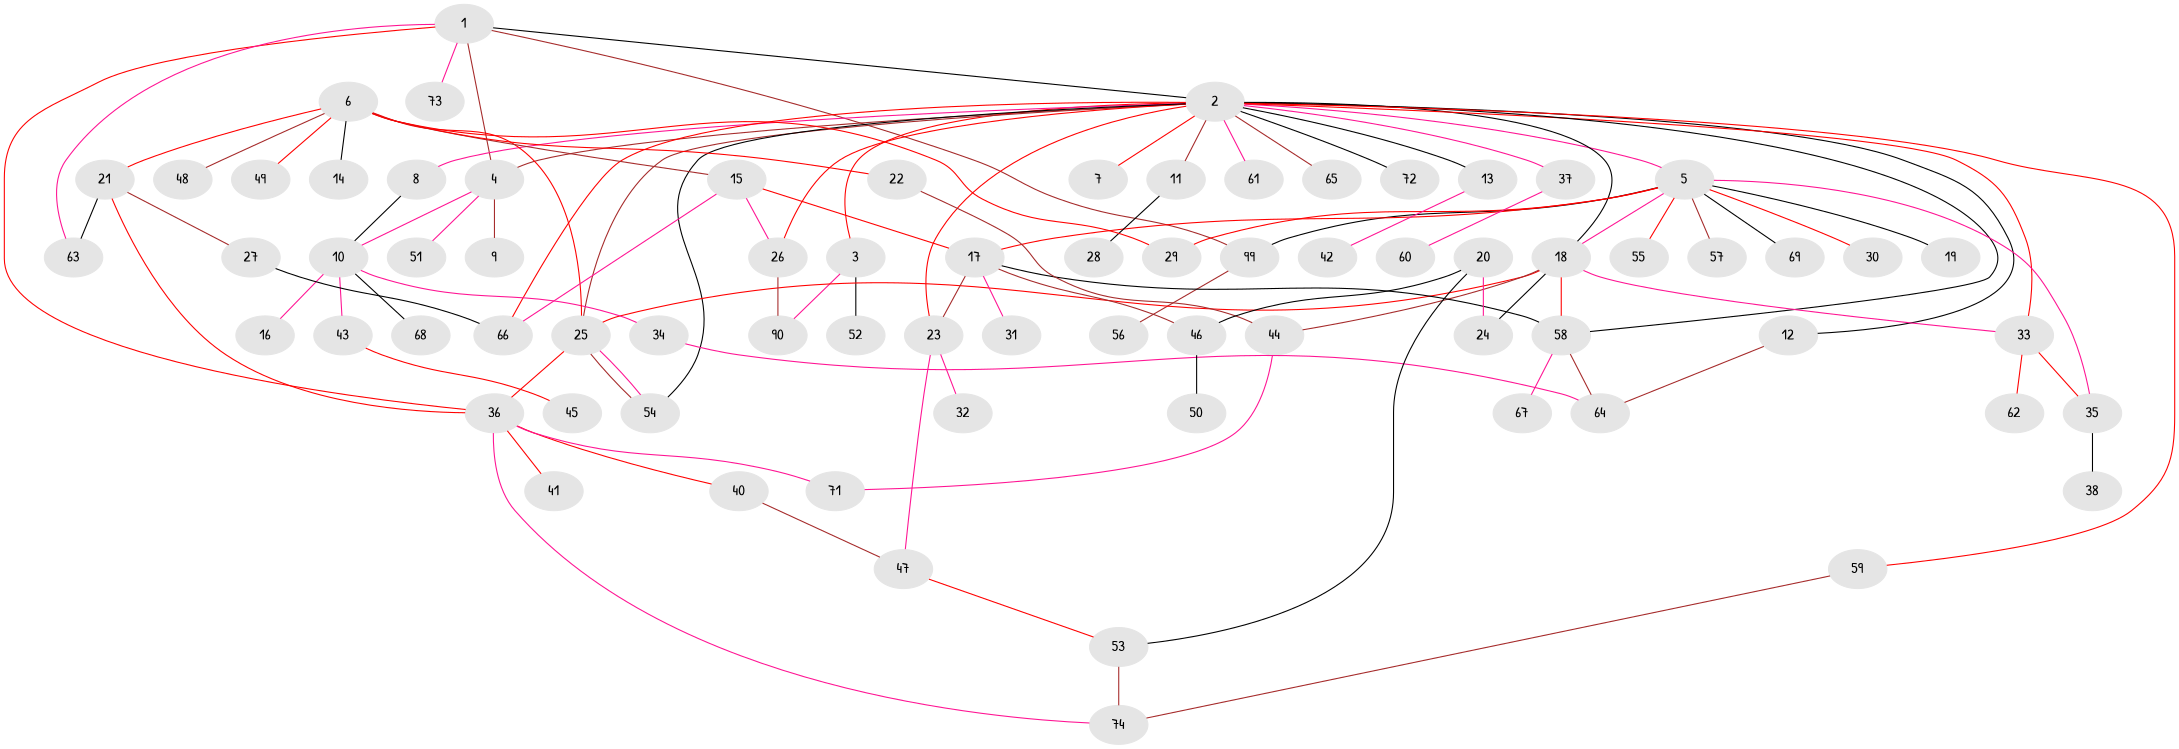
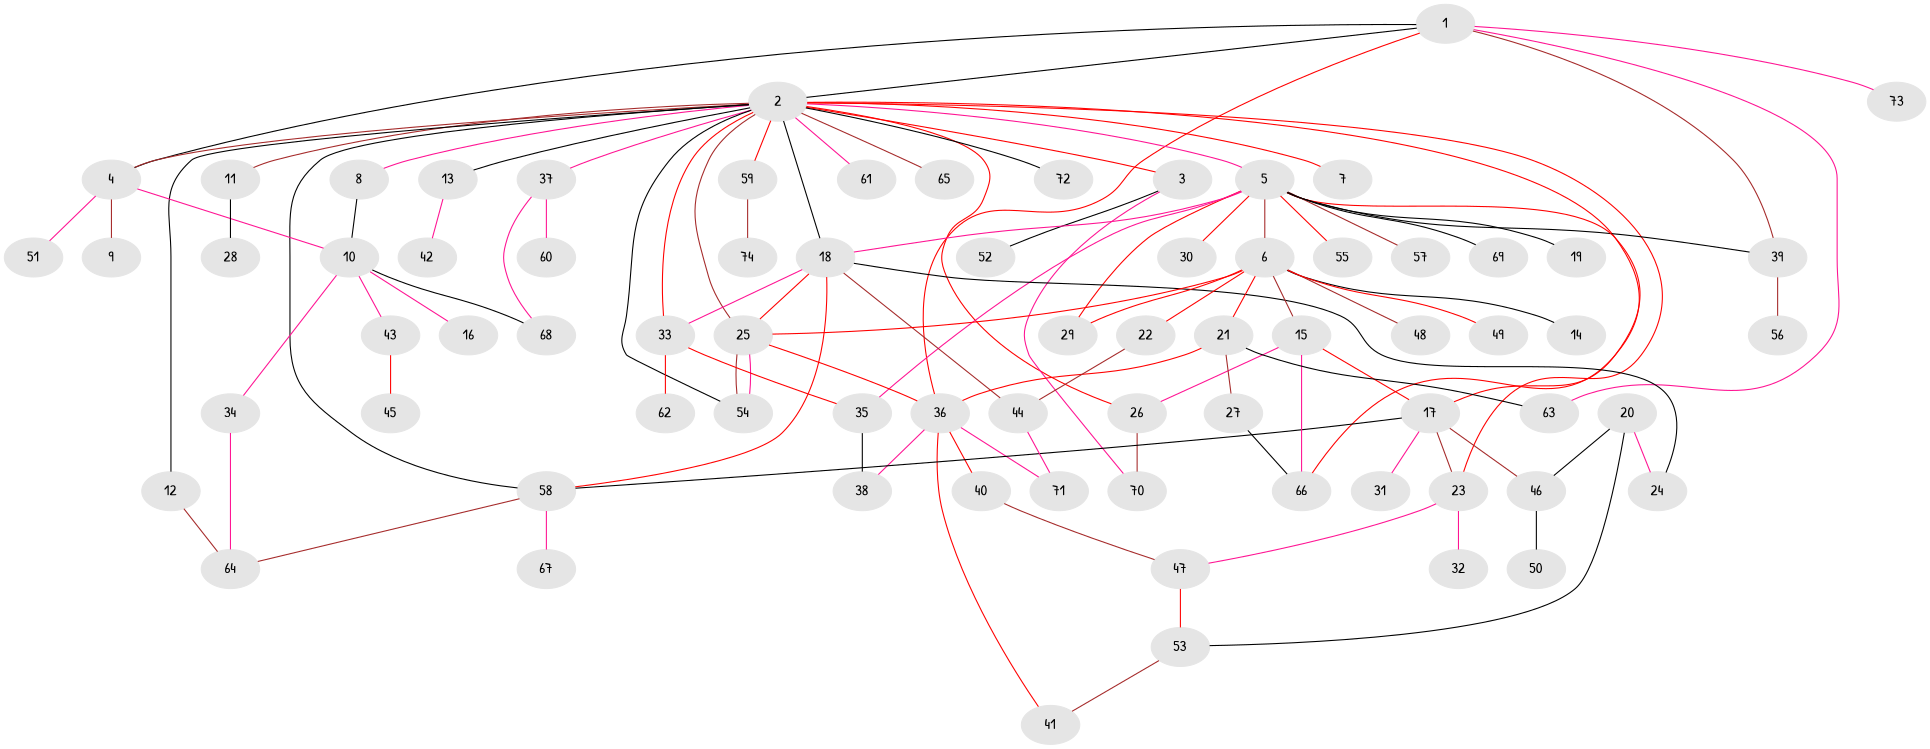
(479, 102) -> (771, 56)
none -> (1265, 219)
none -> (504, 258)
(1250, 258) -> (1778, 258)
(778, 335) -> (1137, 491)
(742, 656) -> (901, 452)
(1119, 686) -> (1116, 686)
